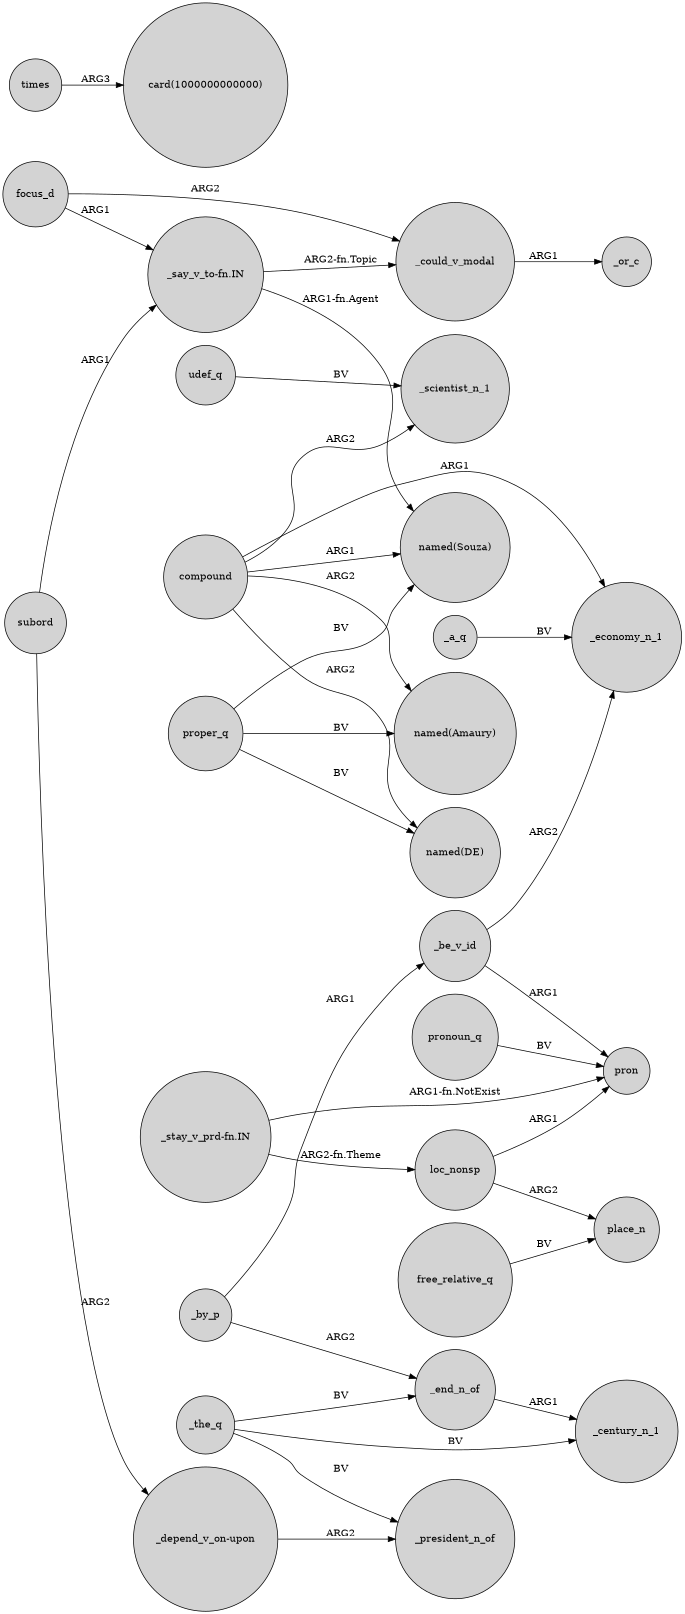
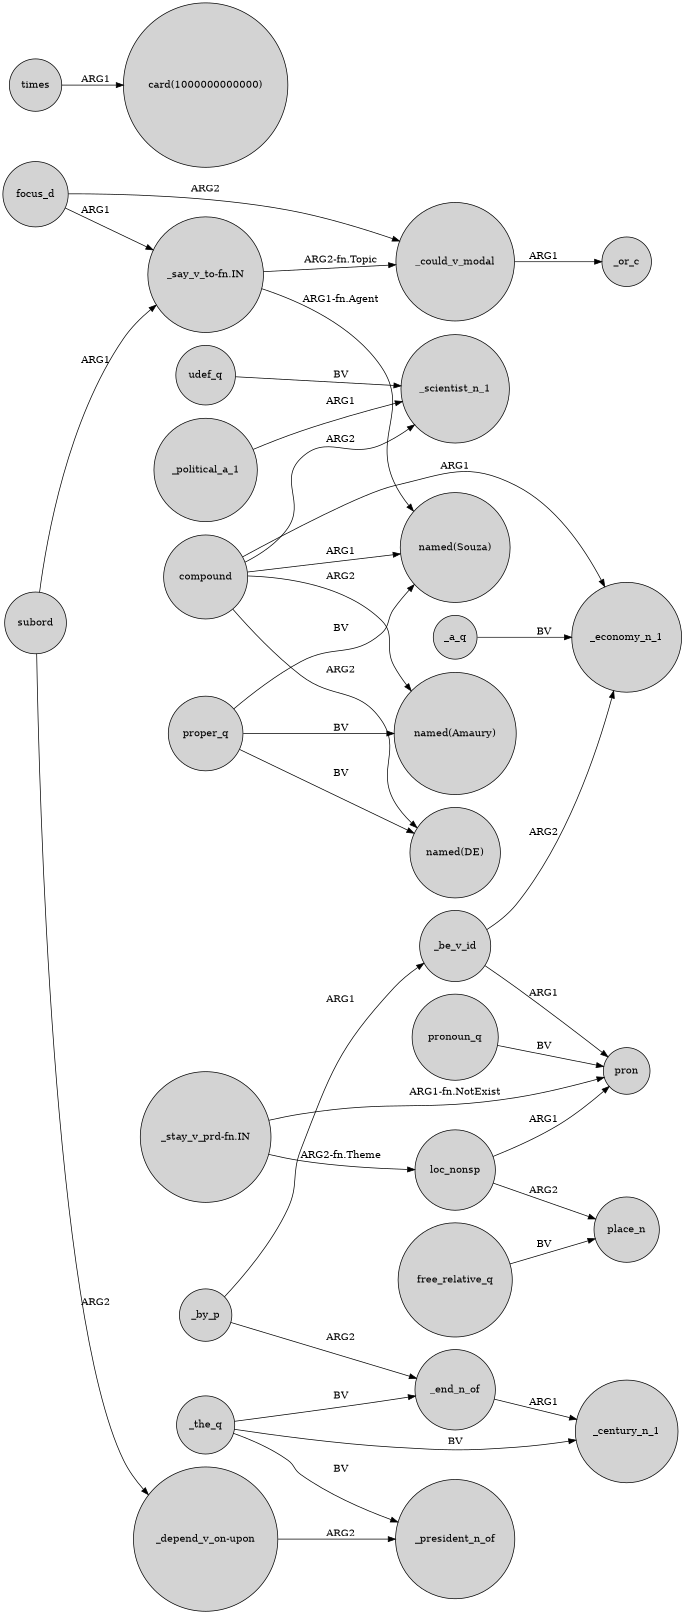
(96, 80) -> (96, 80)
none -> (206, 470)
